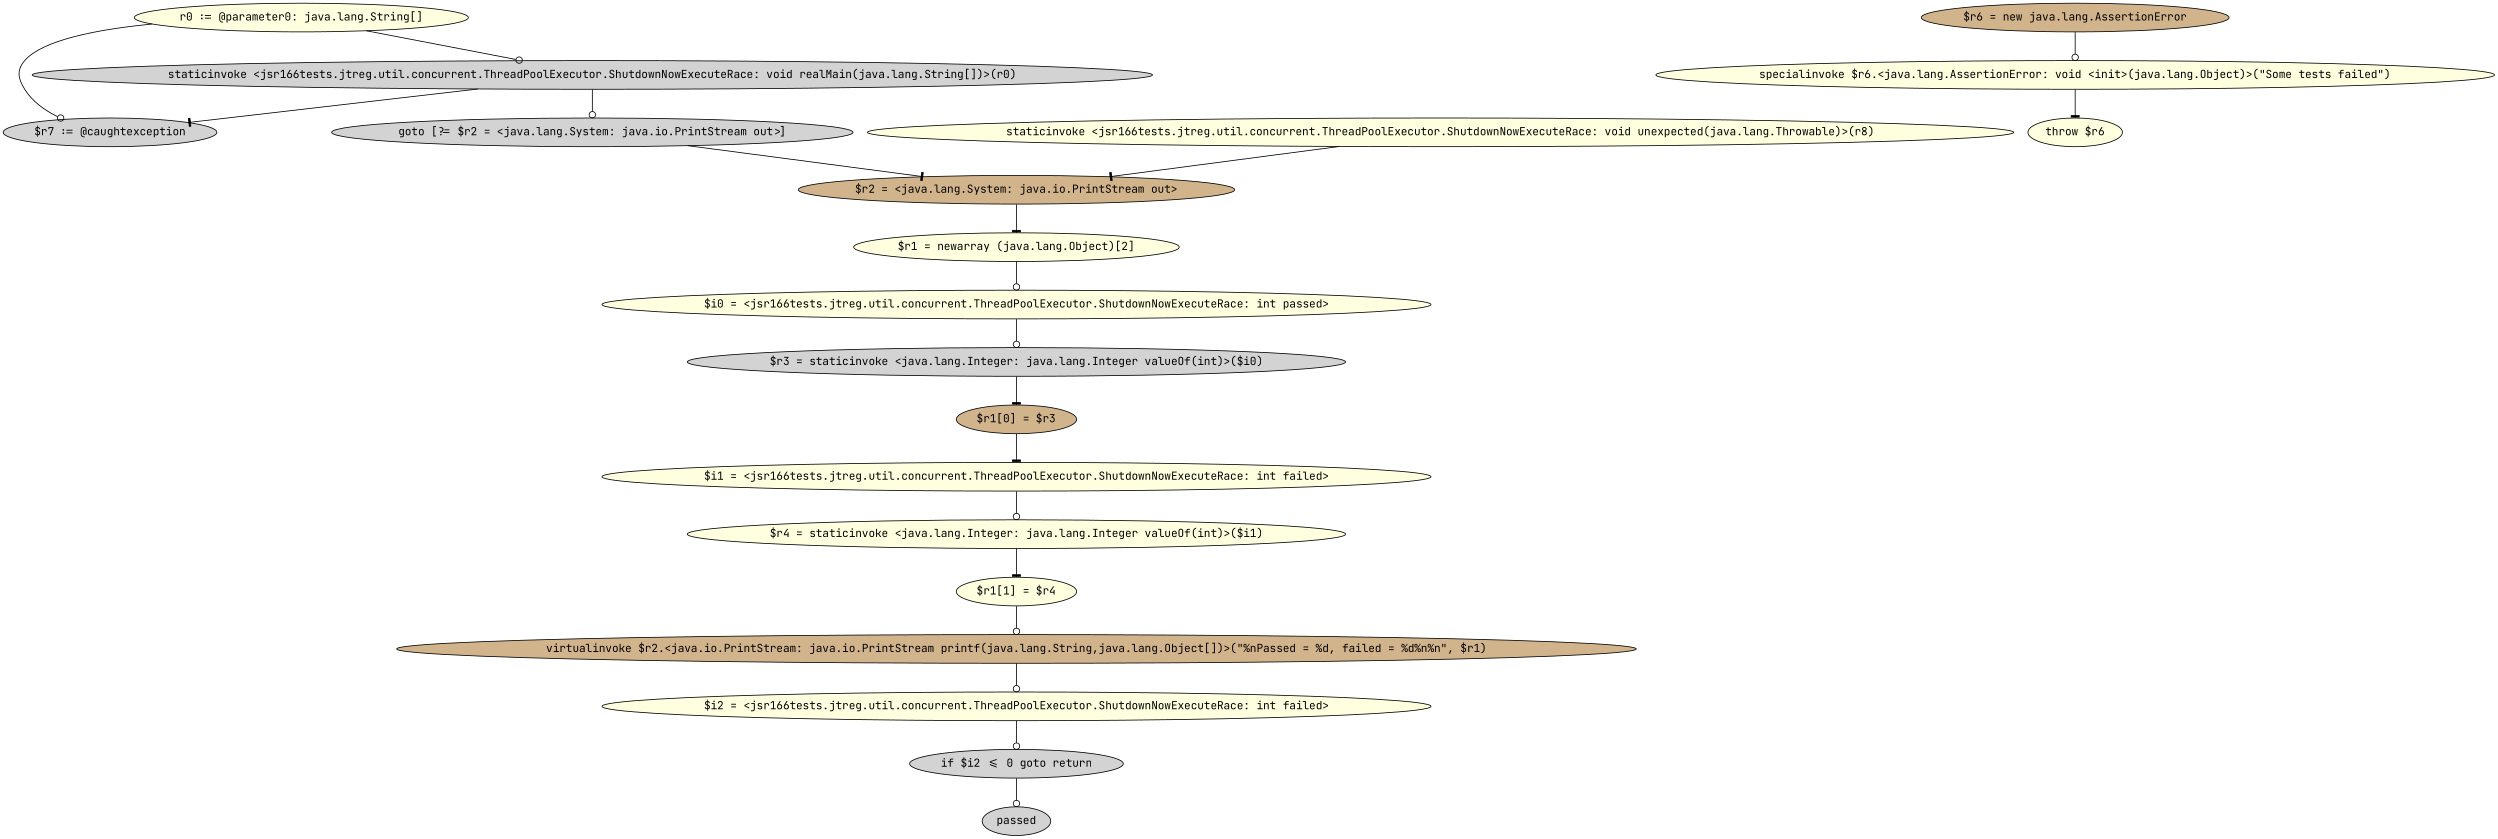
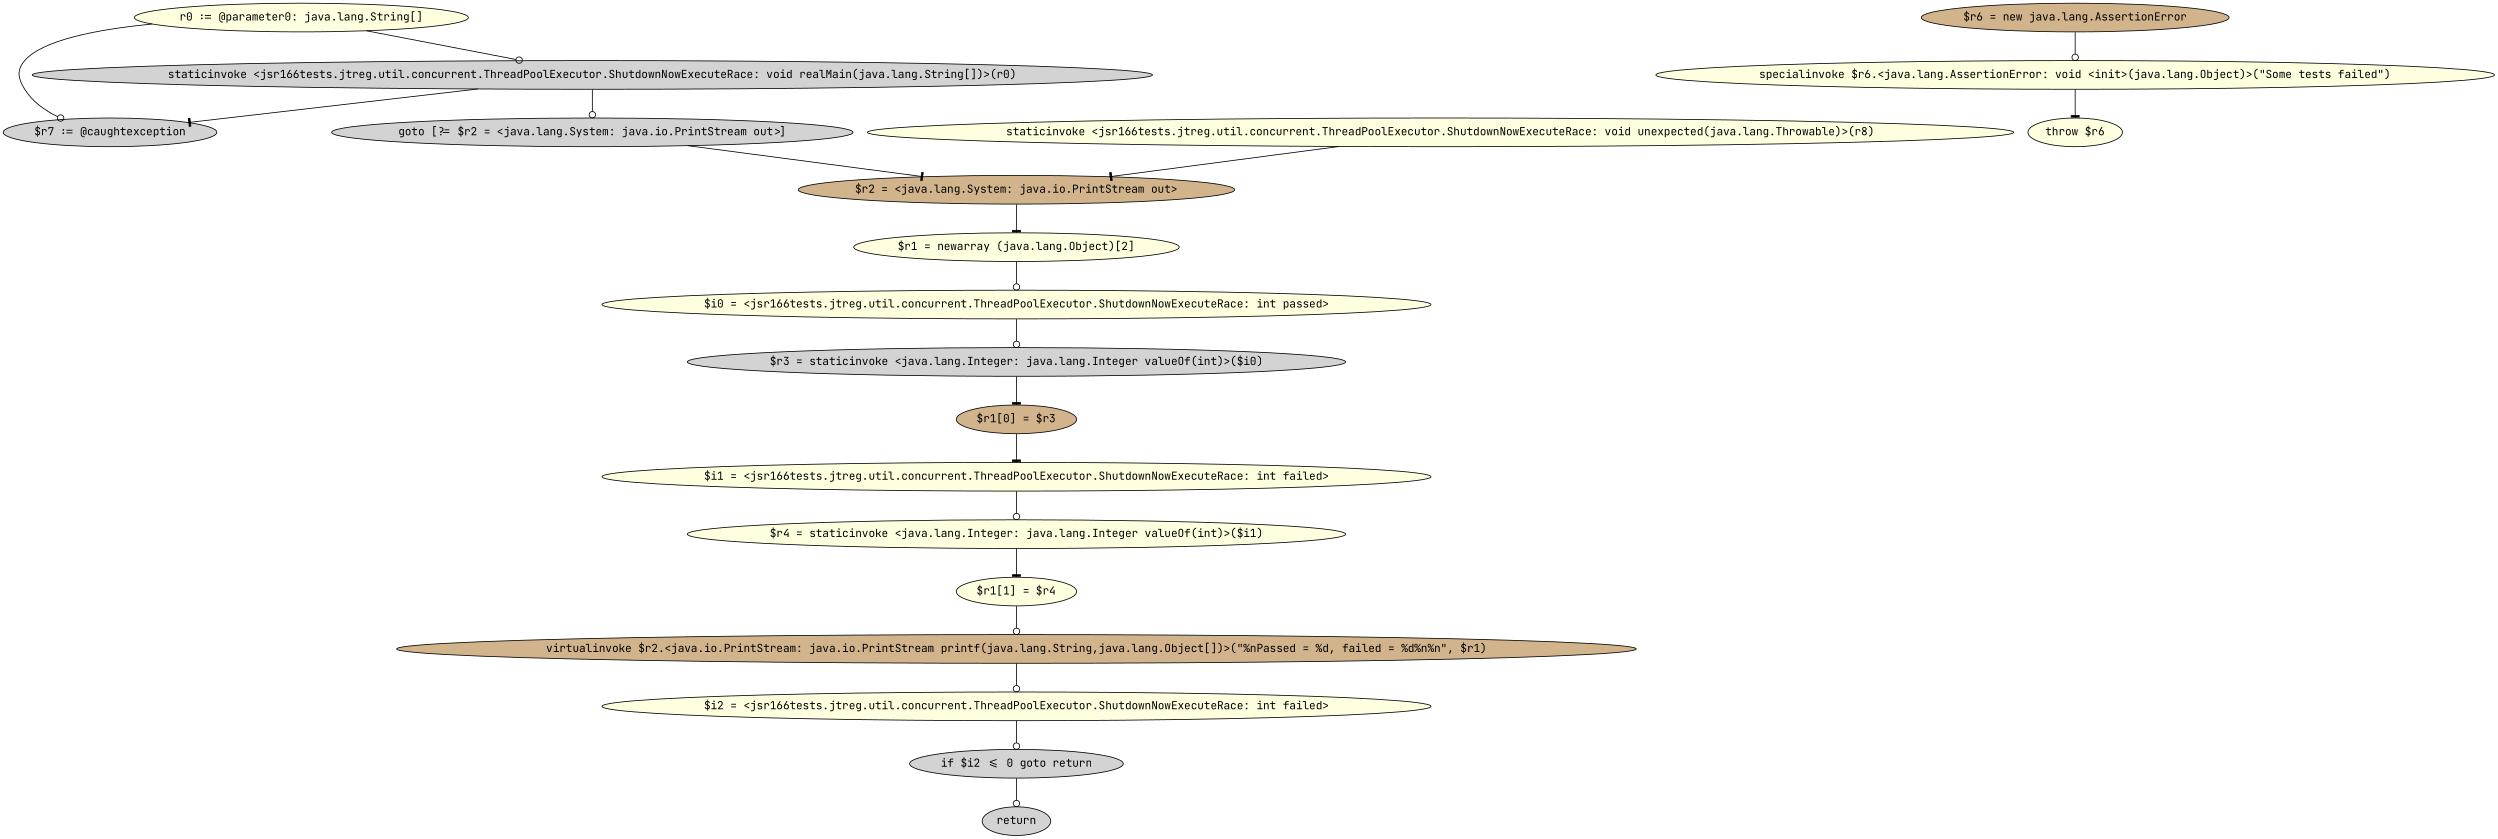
(1016, 821) -> (1016, 821)
